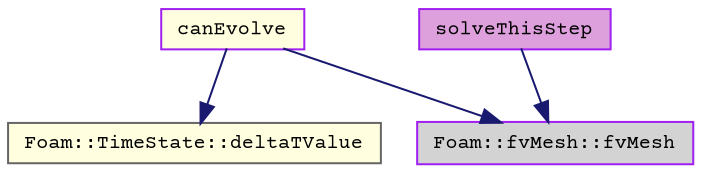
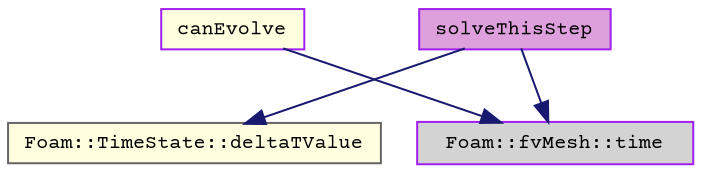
(217, 76) -> (354, 86)
(555, 143) -> (555, 143)
